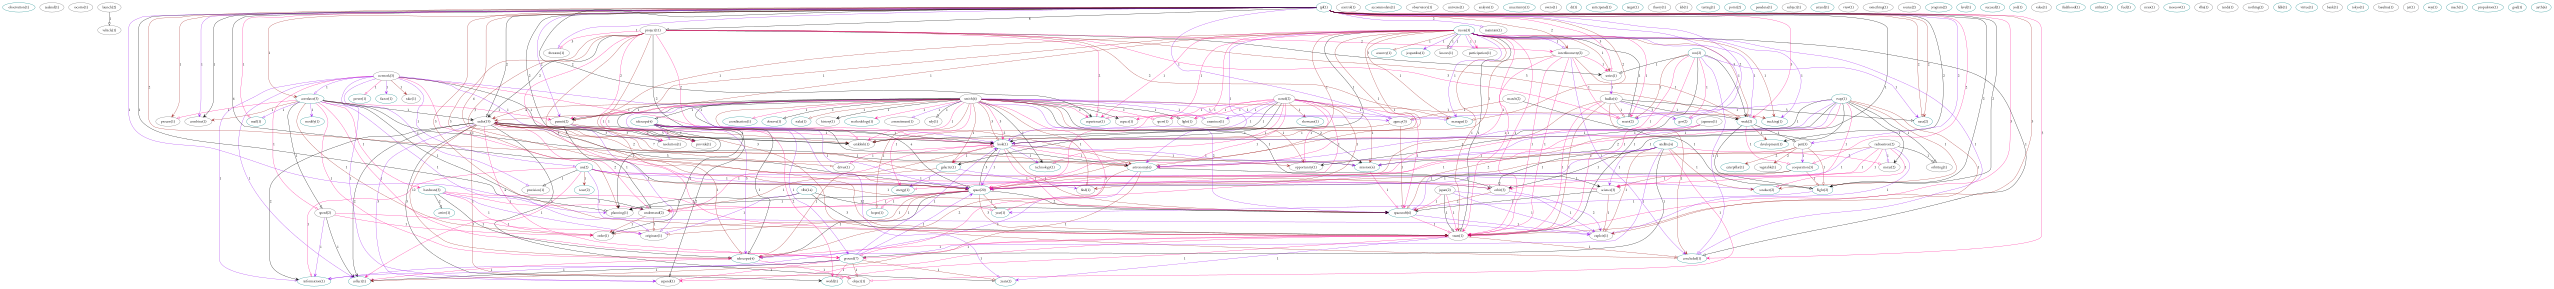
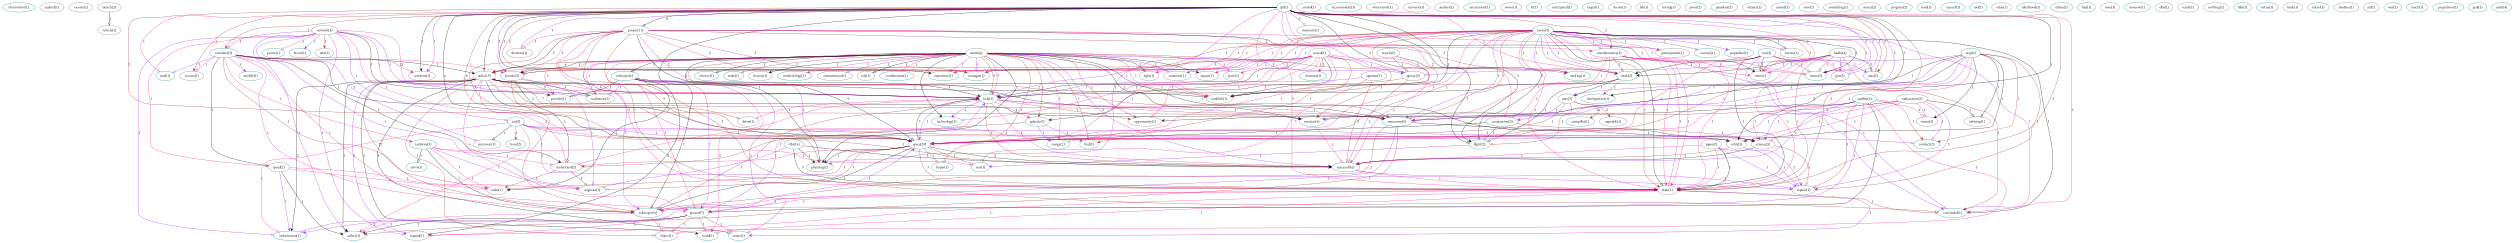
(1611, 86) -> (1789, 63)
